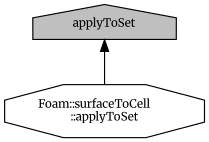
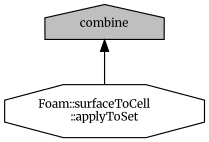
(105, 24) -> (105, 24)
